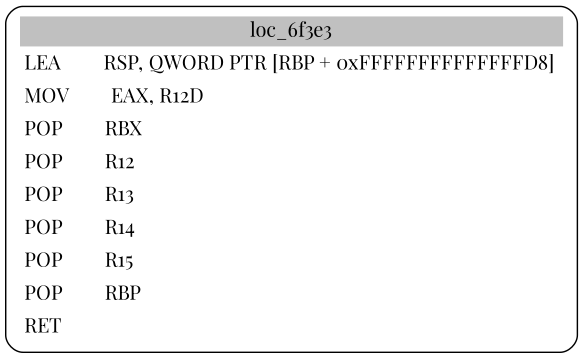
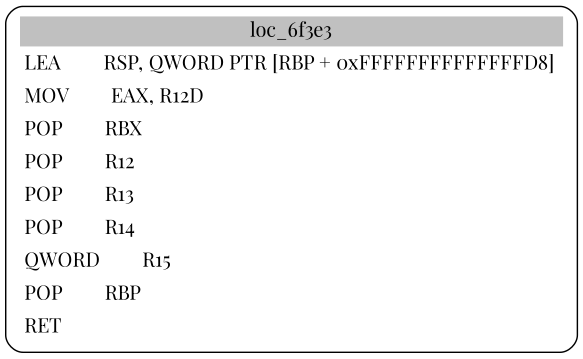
(79, 261) -> (98, 261)
